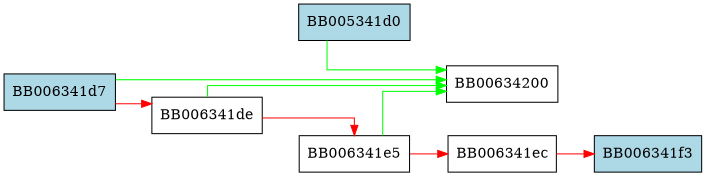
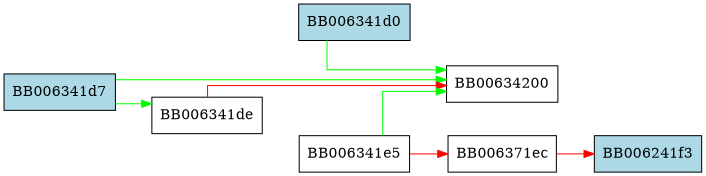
(354, 22) -> (354, 22)
(316, 86) -> (316, 86)
(129, 104) -> (129, 104)
(312, 118) -> none
(502, 154) -> (502, 154)
(648, 154) -> (648, 154)
